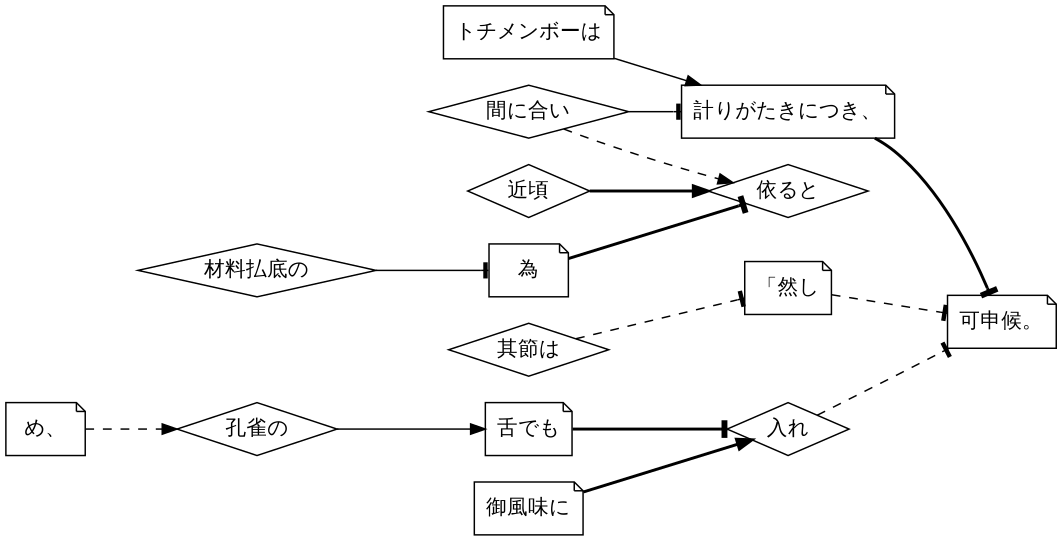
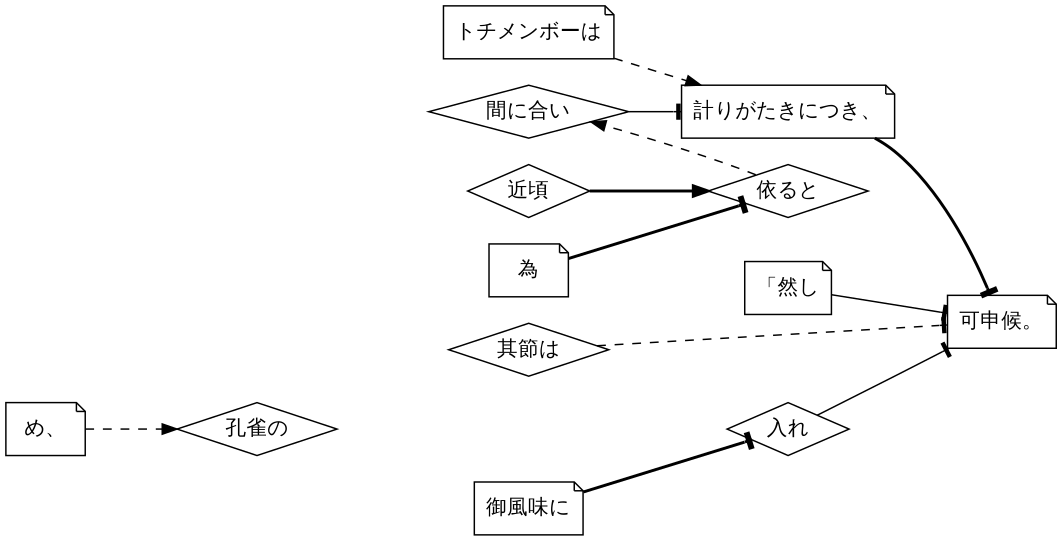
(650, 69) -> (650, 69)
(641, 156) -> (681, 149)
(257, 270) -> none
(886, 303) -> (886, 303)
(657, 319) -> (768, 336)
(880, 384) -> (880, 384)
(529, 429) -> none
(664, 467) -> (664, 467)
